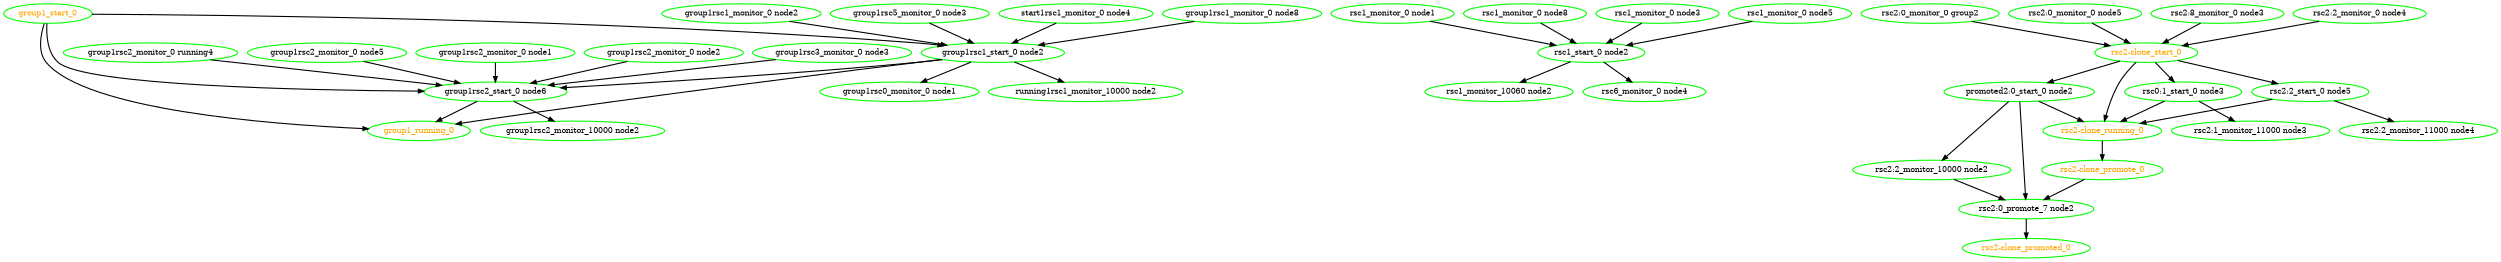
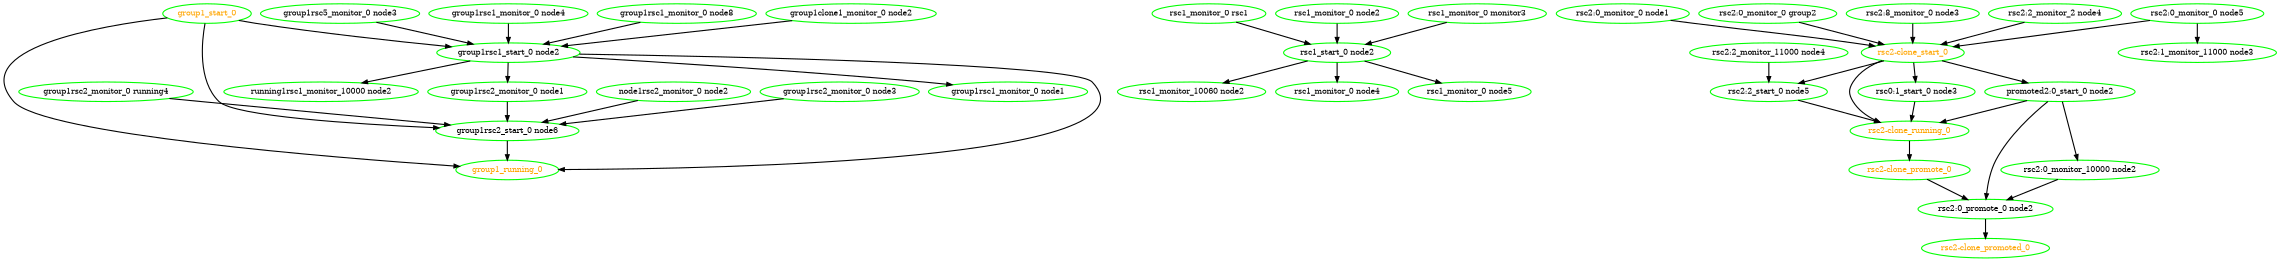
(741, 14) -> (851, 14)
(1076, 14) -> (508, 14)
(1393, 14) -> (1209, 14)
(1525, 14) -> (1337, 14)
none -> (1623, 14)
(1658, 14) -> (1477, 14)
(2360, 14) -> (2055, 14)
(1692, 33) -> (1400, 71)
(327, 53) -> none
(664, 53) -> (673, 92)
(832, 53) -> (840, 92)
(755, 76) -> (508, 70)
(899, 92) -> (1008, 92)
(1644, 92) -> (1337, 92)
(2210, 107) -> (2197, 30)
(2361, 110) -> (1769, 70)
(572, 131) -> none
(1932, 170) -> (2080, 170)
(2026, 209) -> (1986, 209)
